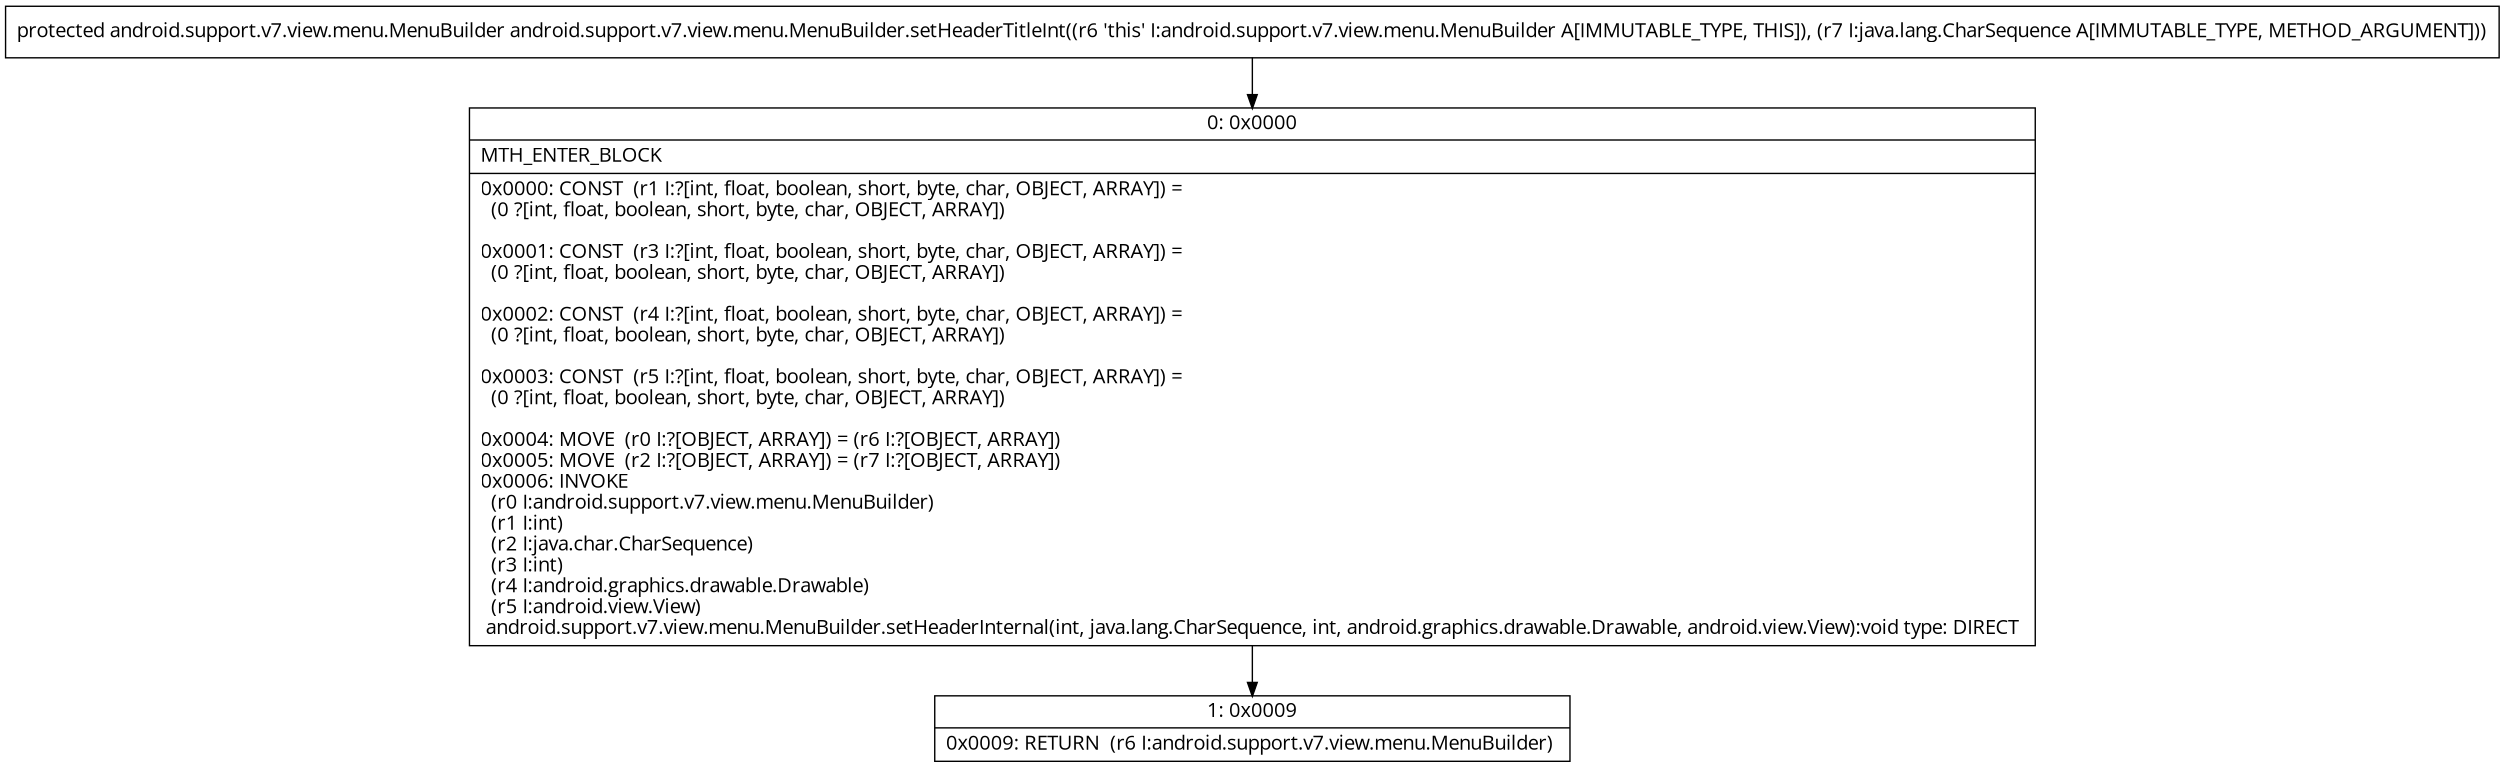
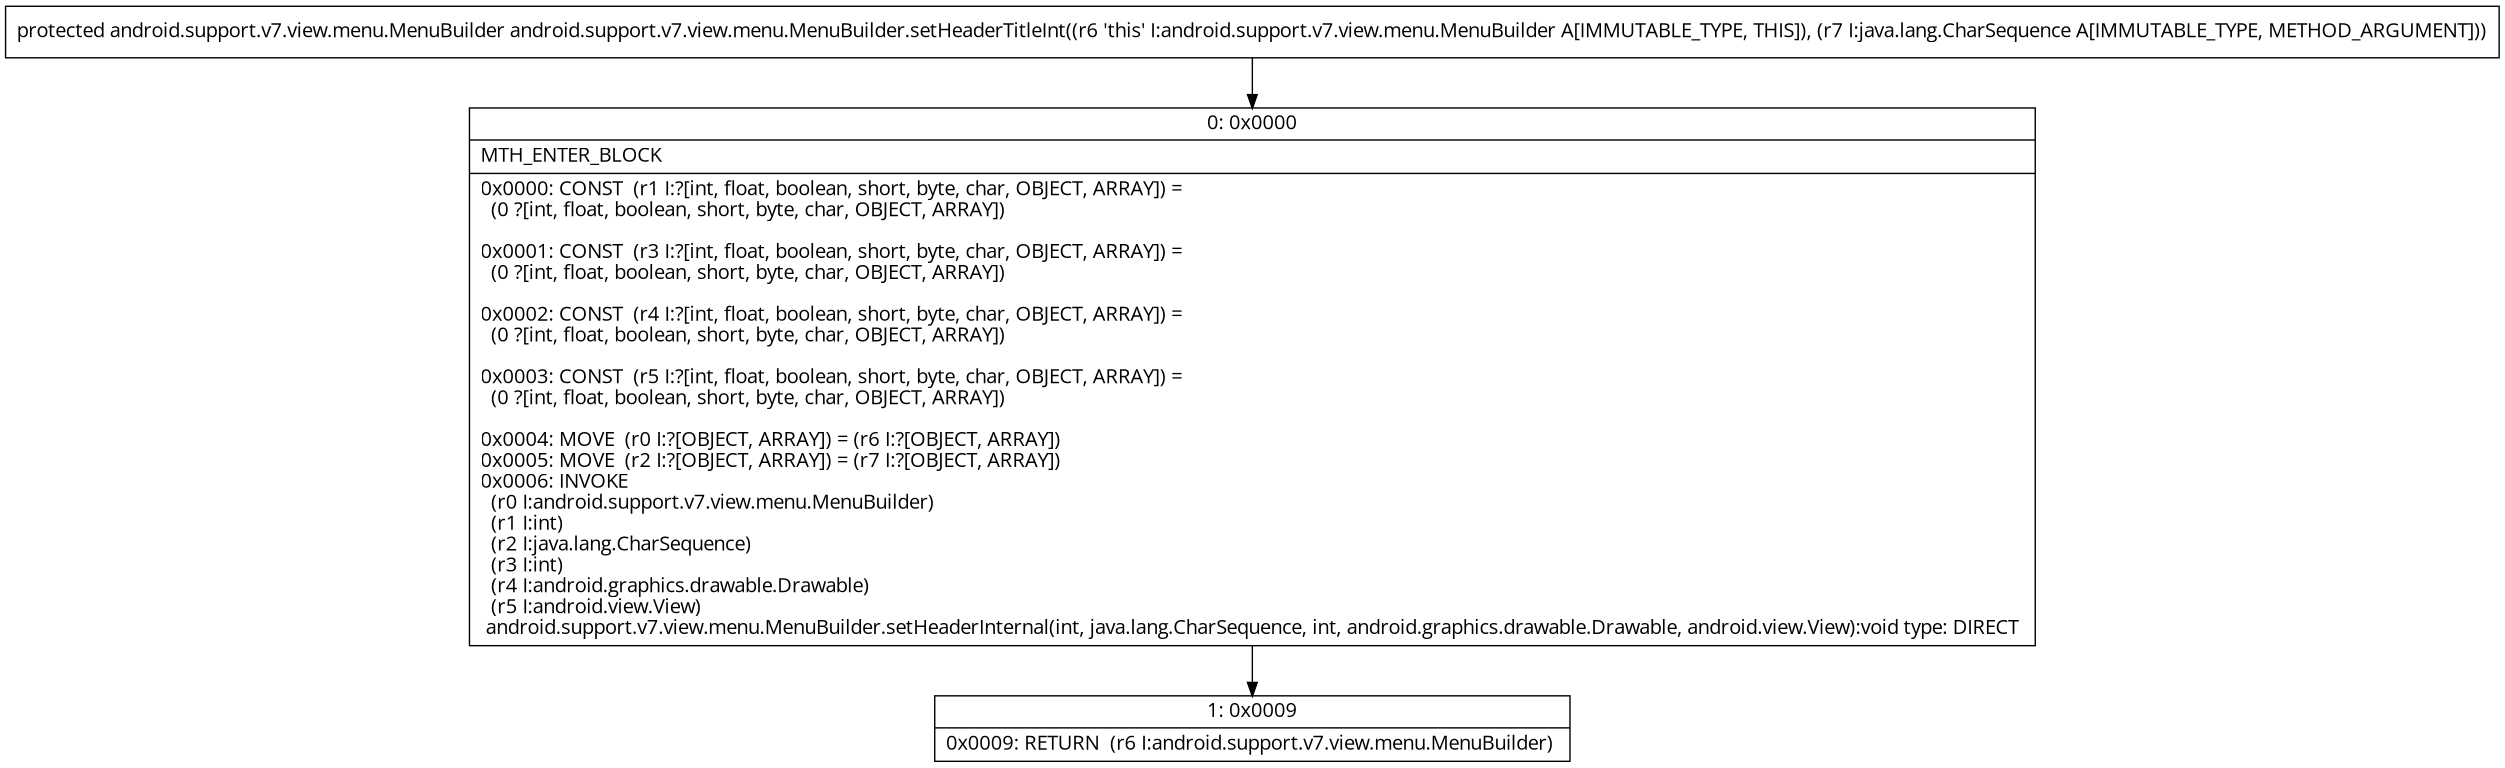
(617, 545) -> (616, 545)
